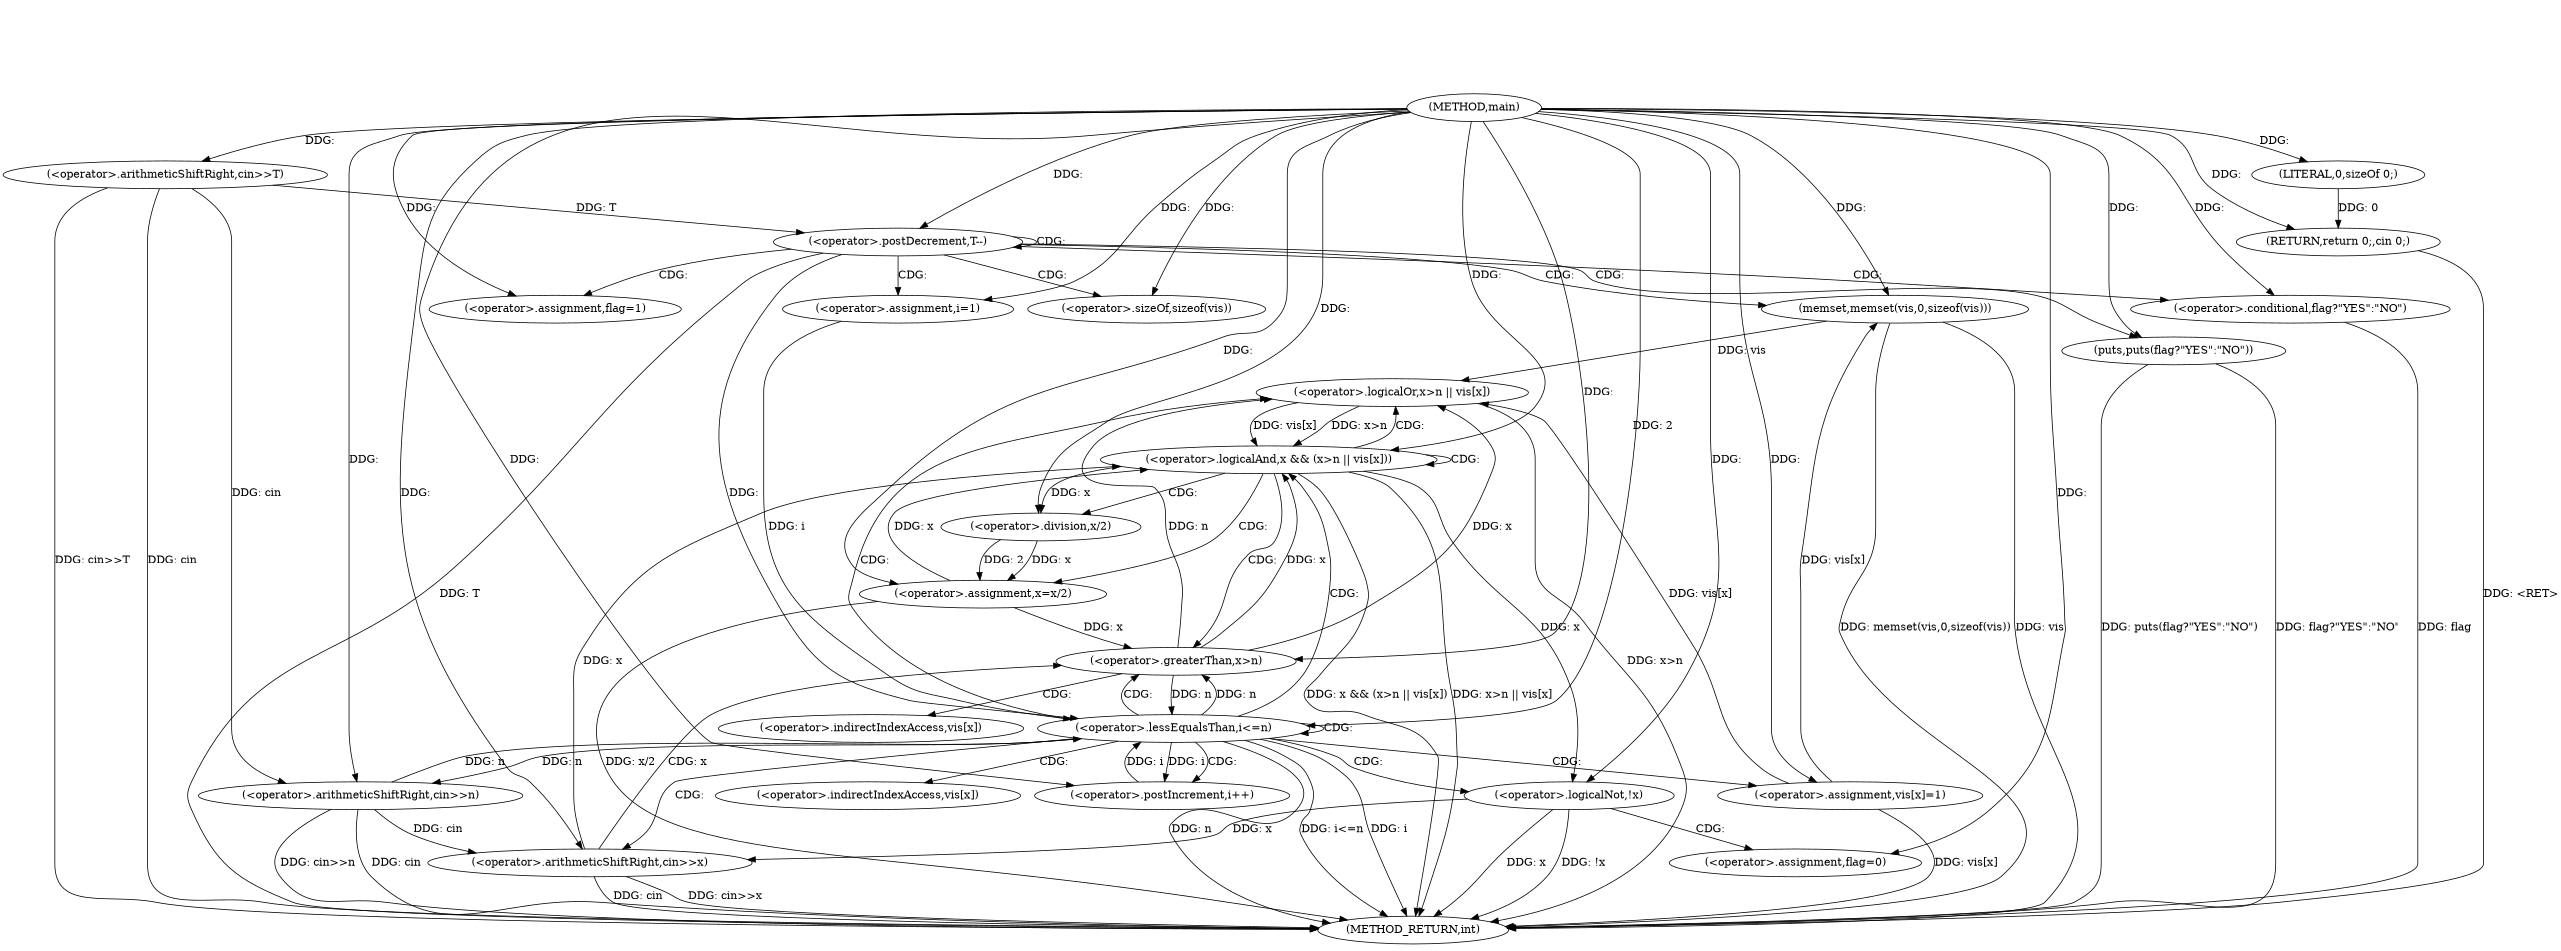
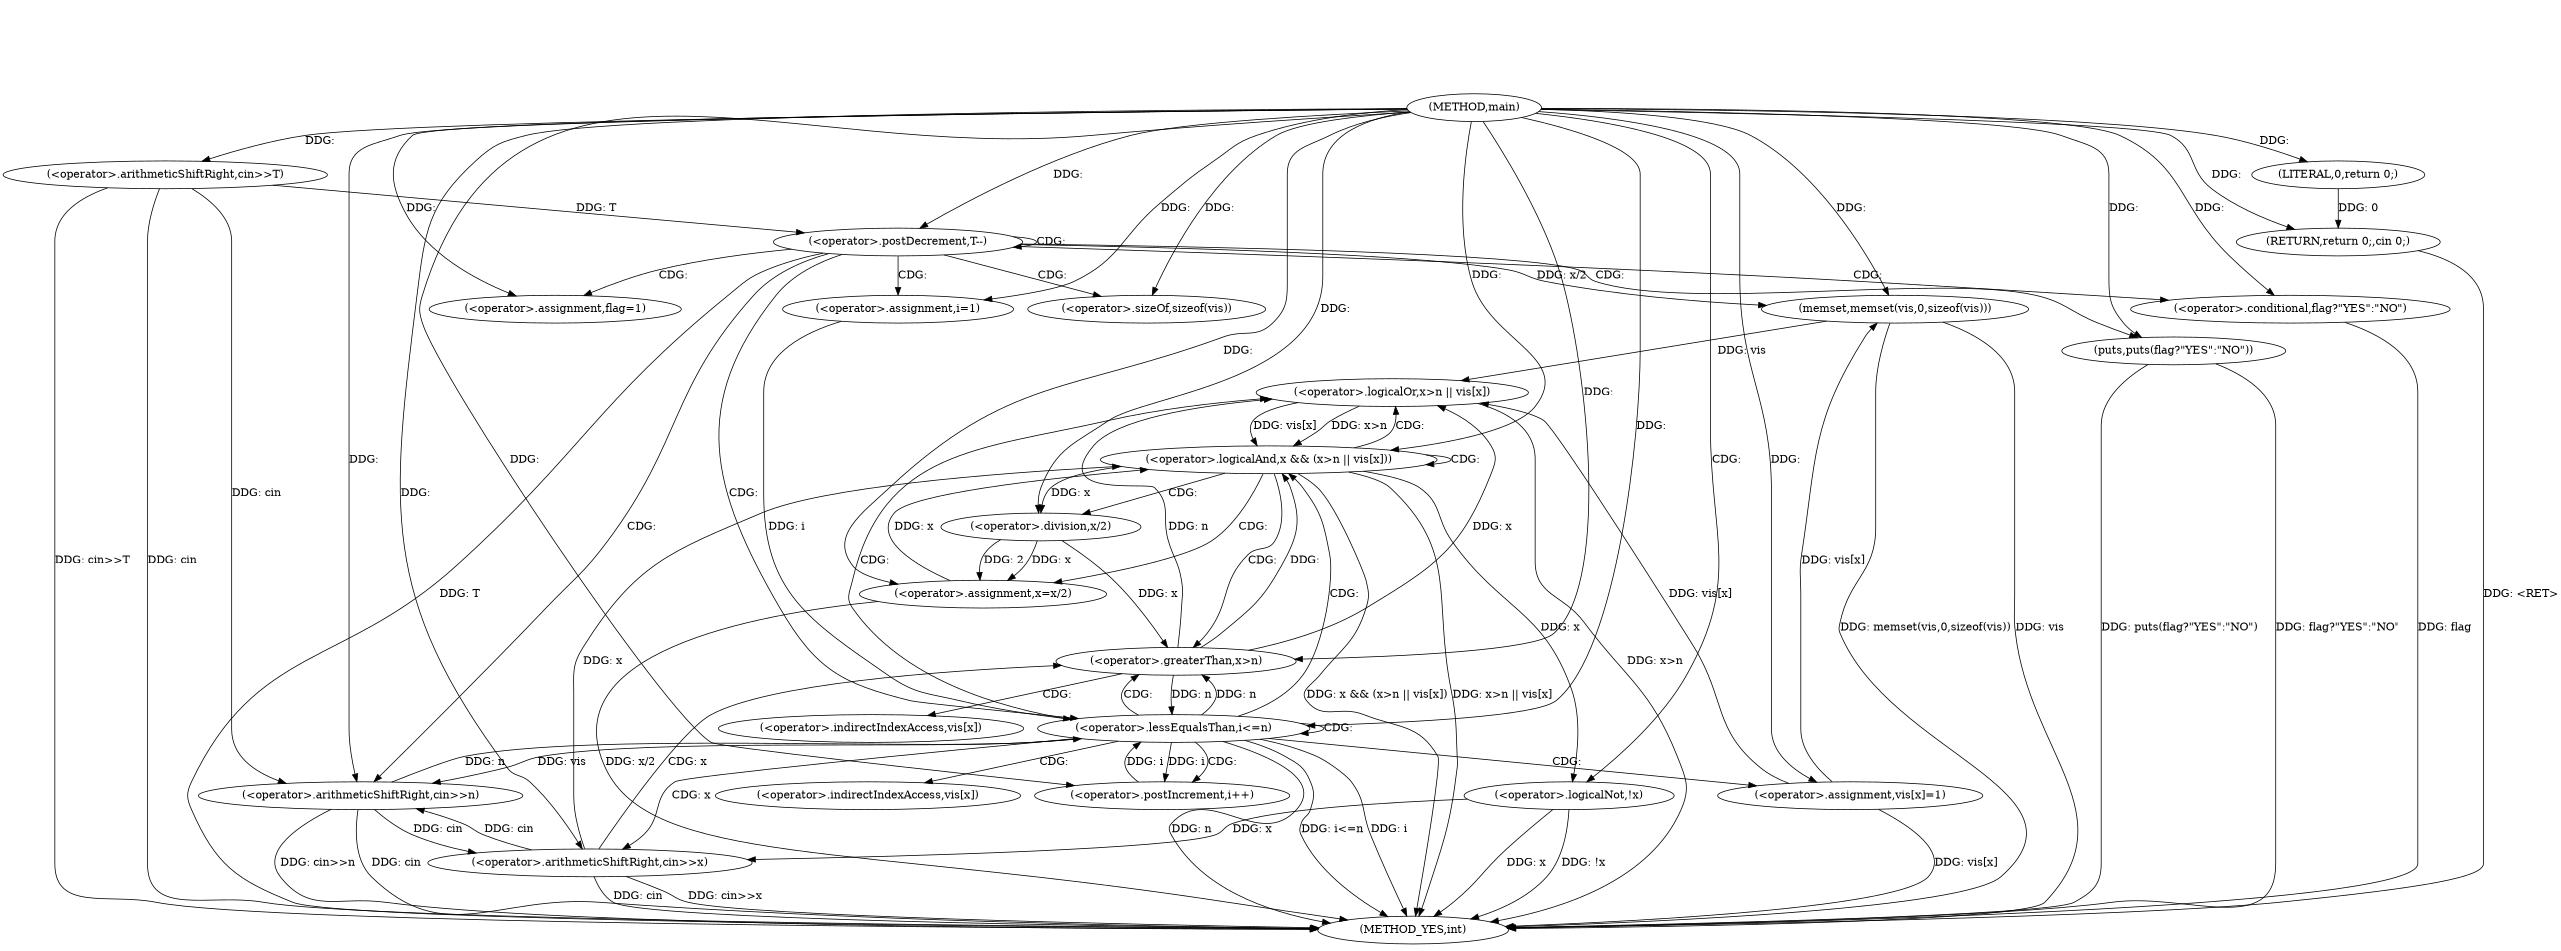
(2338, 175) -> (2338, 175)
(1562, 276) -> (1562, 276)
(1653, 426) -> (1653, 426)
(1729, 460) -> (1729, 460)
(746, 493) -> (746, 493)
none -> (621, 522)
(1307, 561) -> (1307, 561)
(1069, 628) -> (1118, 585)
(562, 762) -> (562, 762)
(1363, 771) -> none
(692, 796) -> (692, 796)
none -> (477, 832)
(1795, 863) -> none
(1413, 930) -> (1413, 930)
